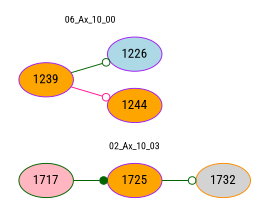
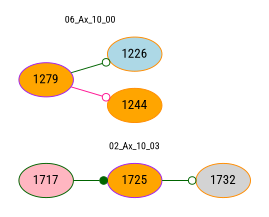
(135, 54) -> (135, 54)
(46, 80) -> (46, 80)
(135, 105) -> (135, 105)
